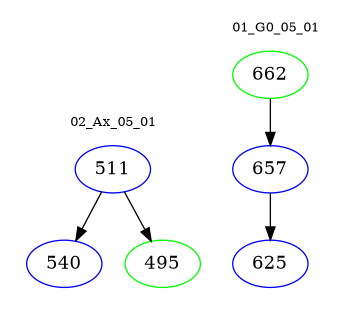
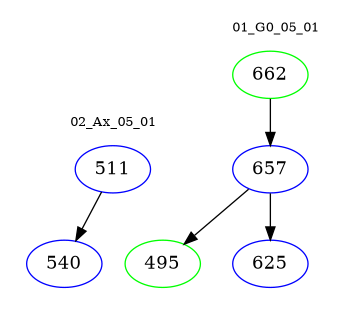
(135, 211) -> (231, 204)
